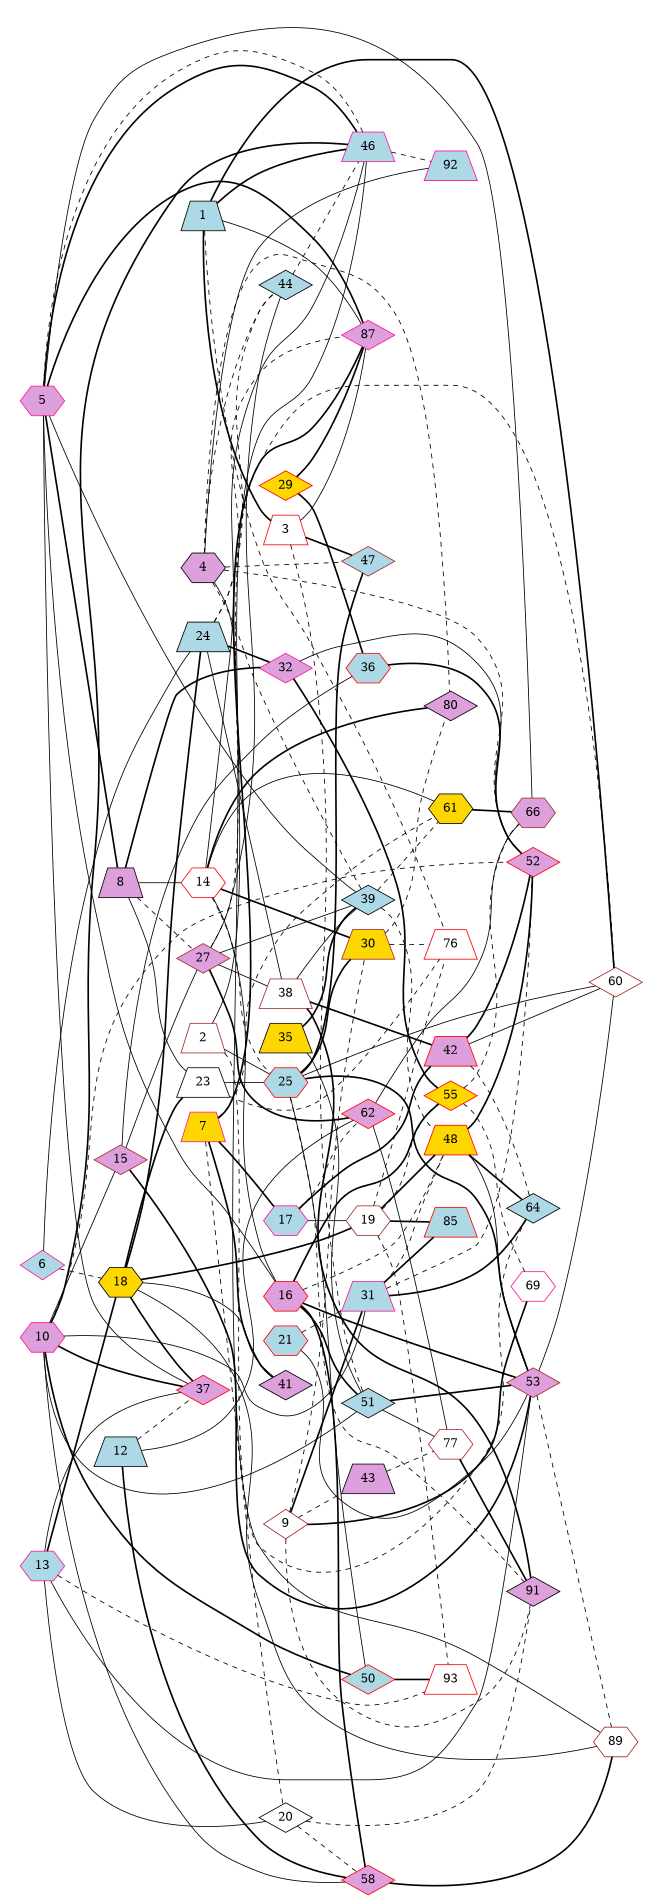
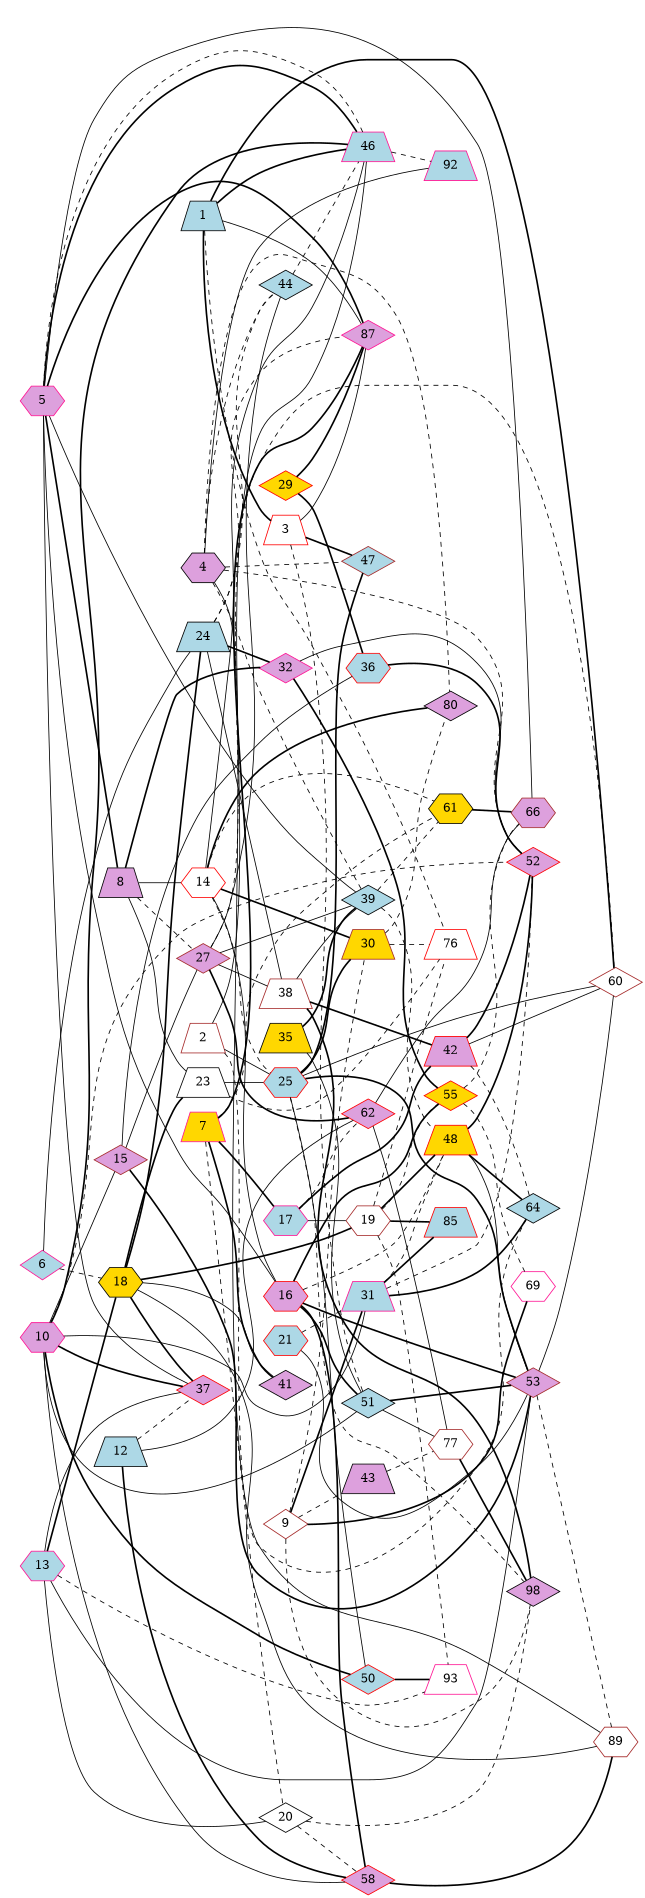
(292, 777) -> (292, 777)
(533, 1591) -> (533, 1591)
(451, 1679) -> (451, 1679)
